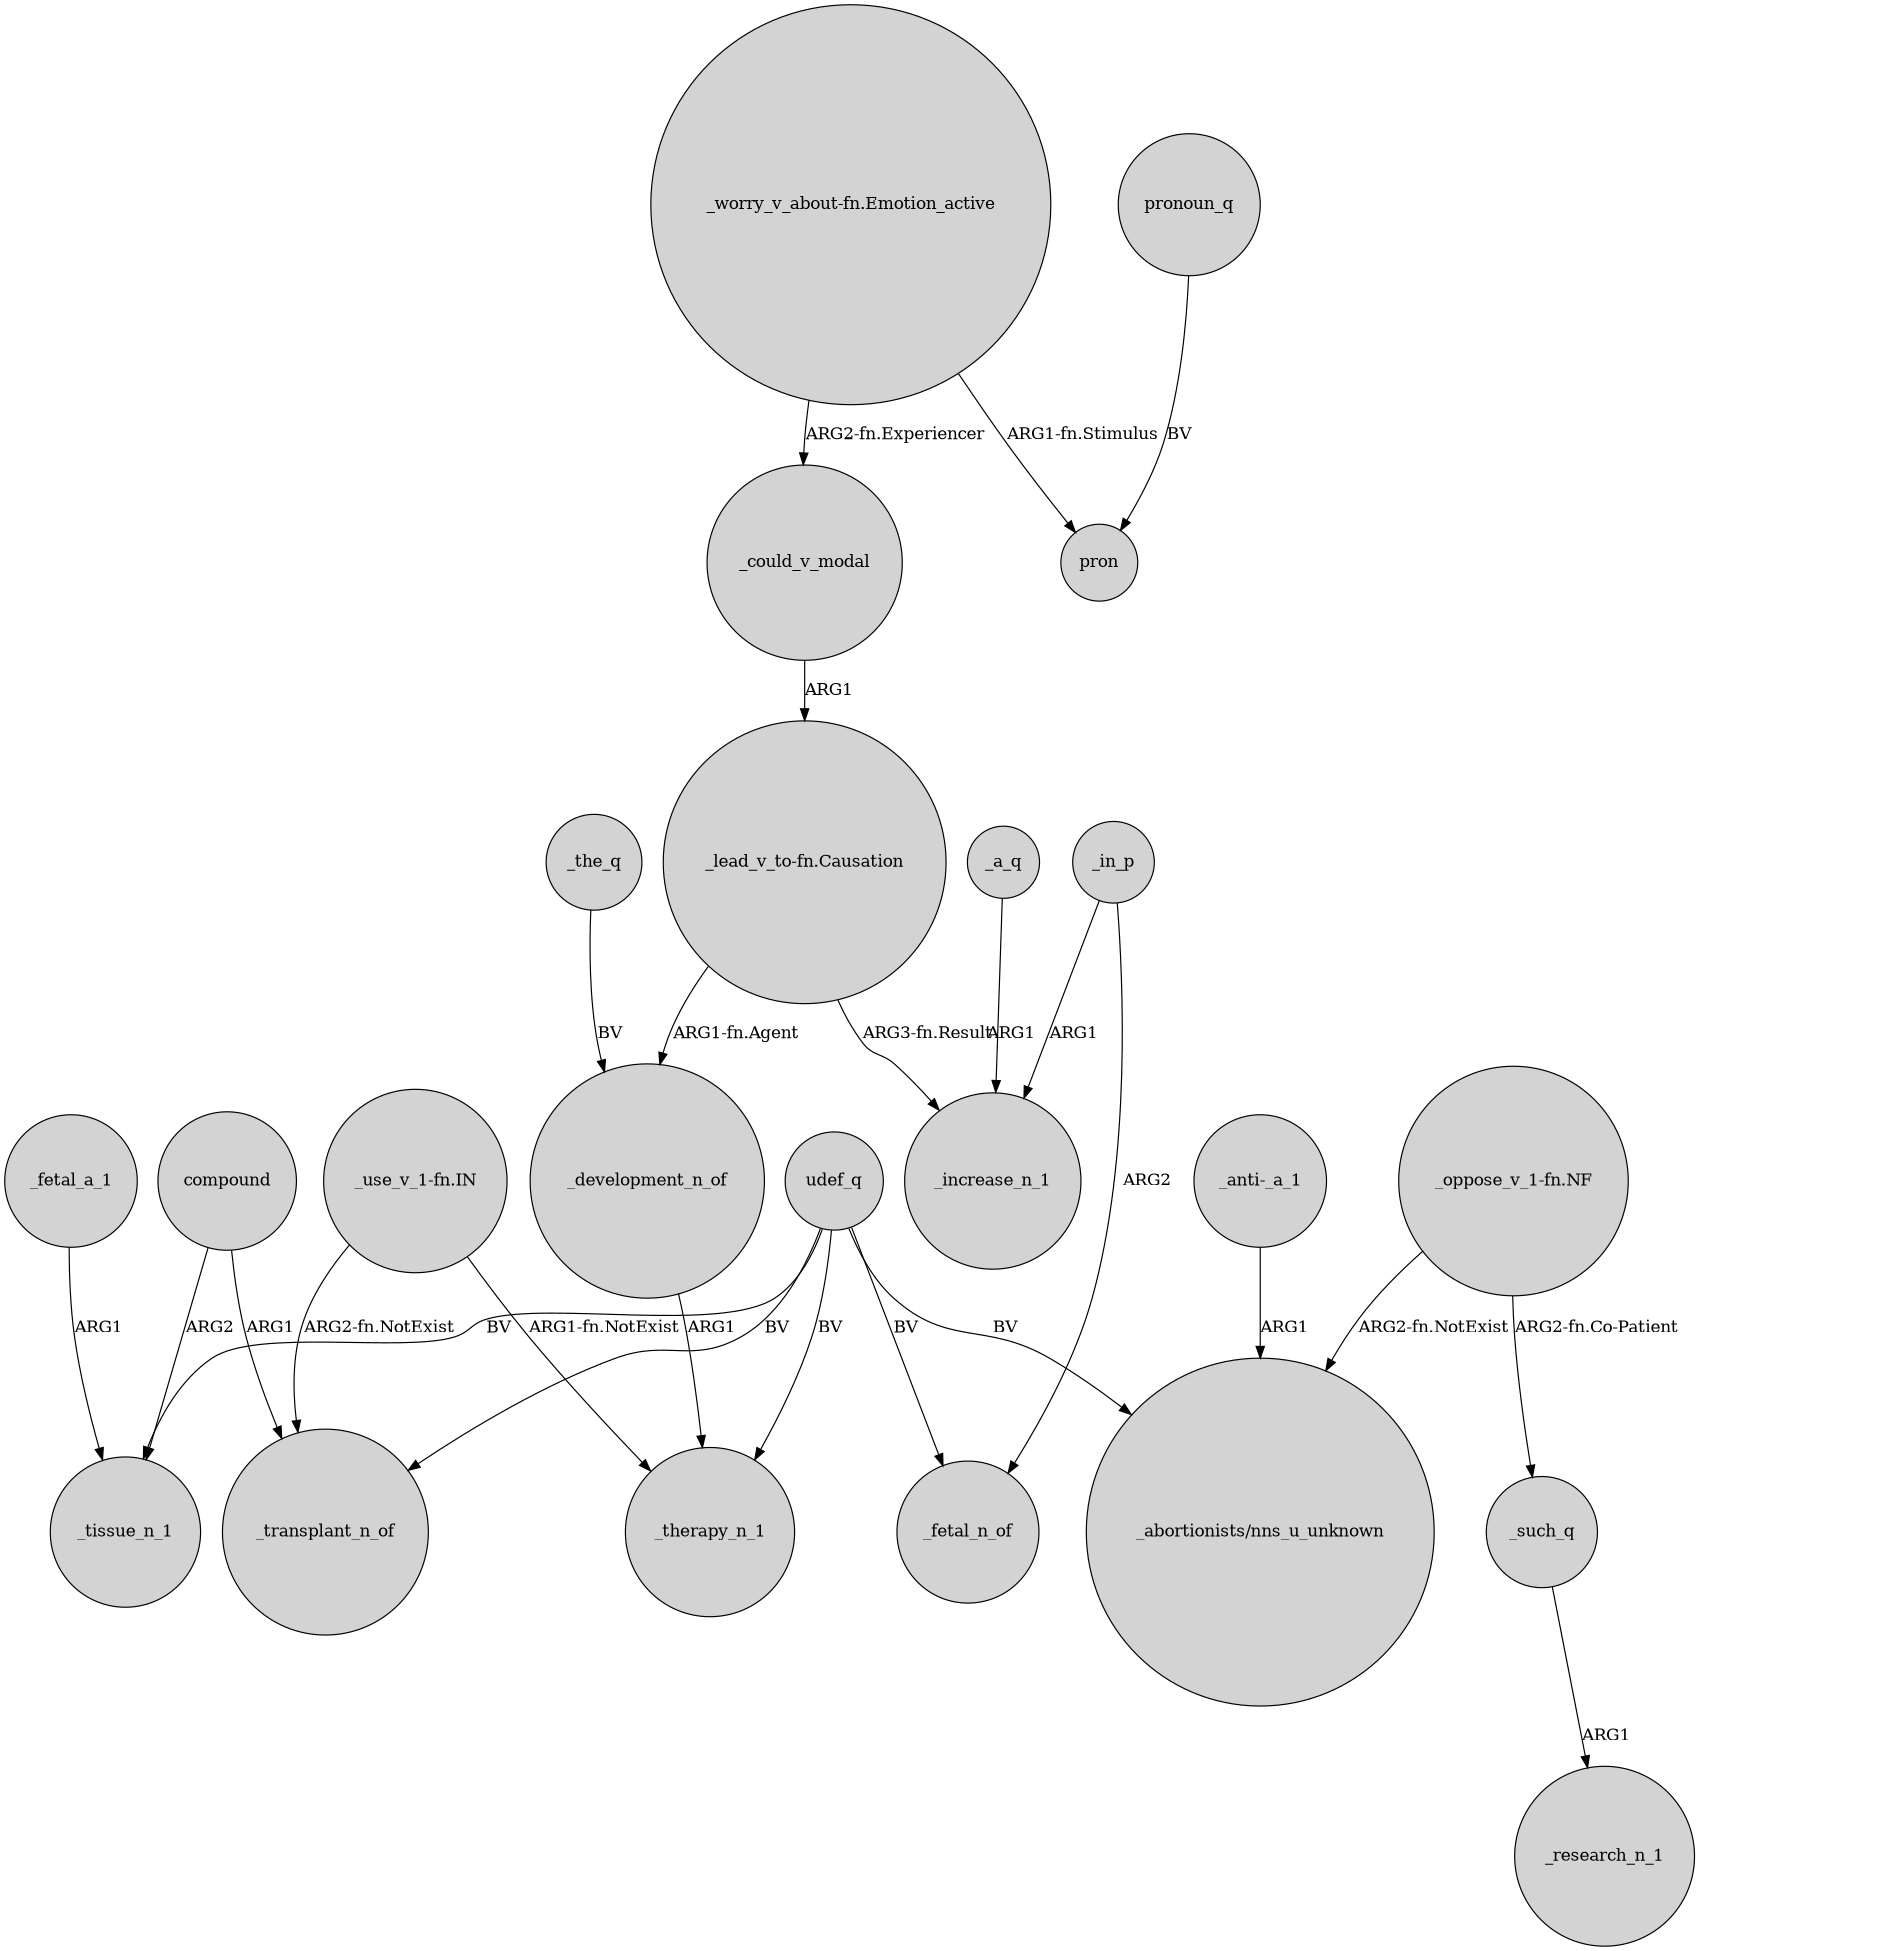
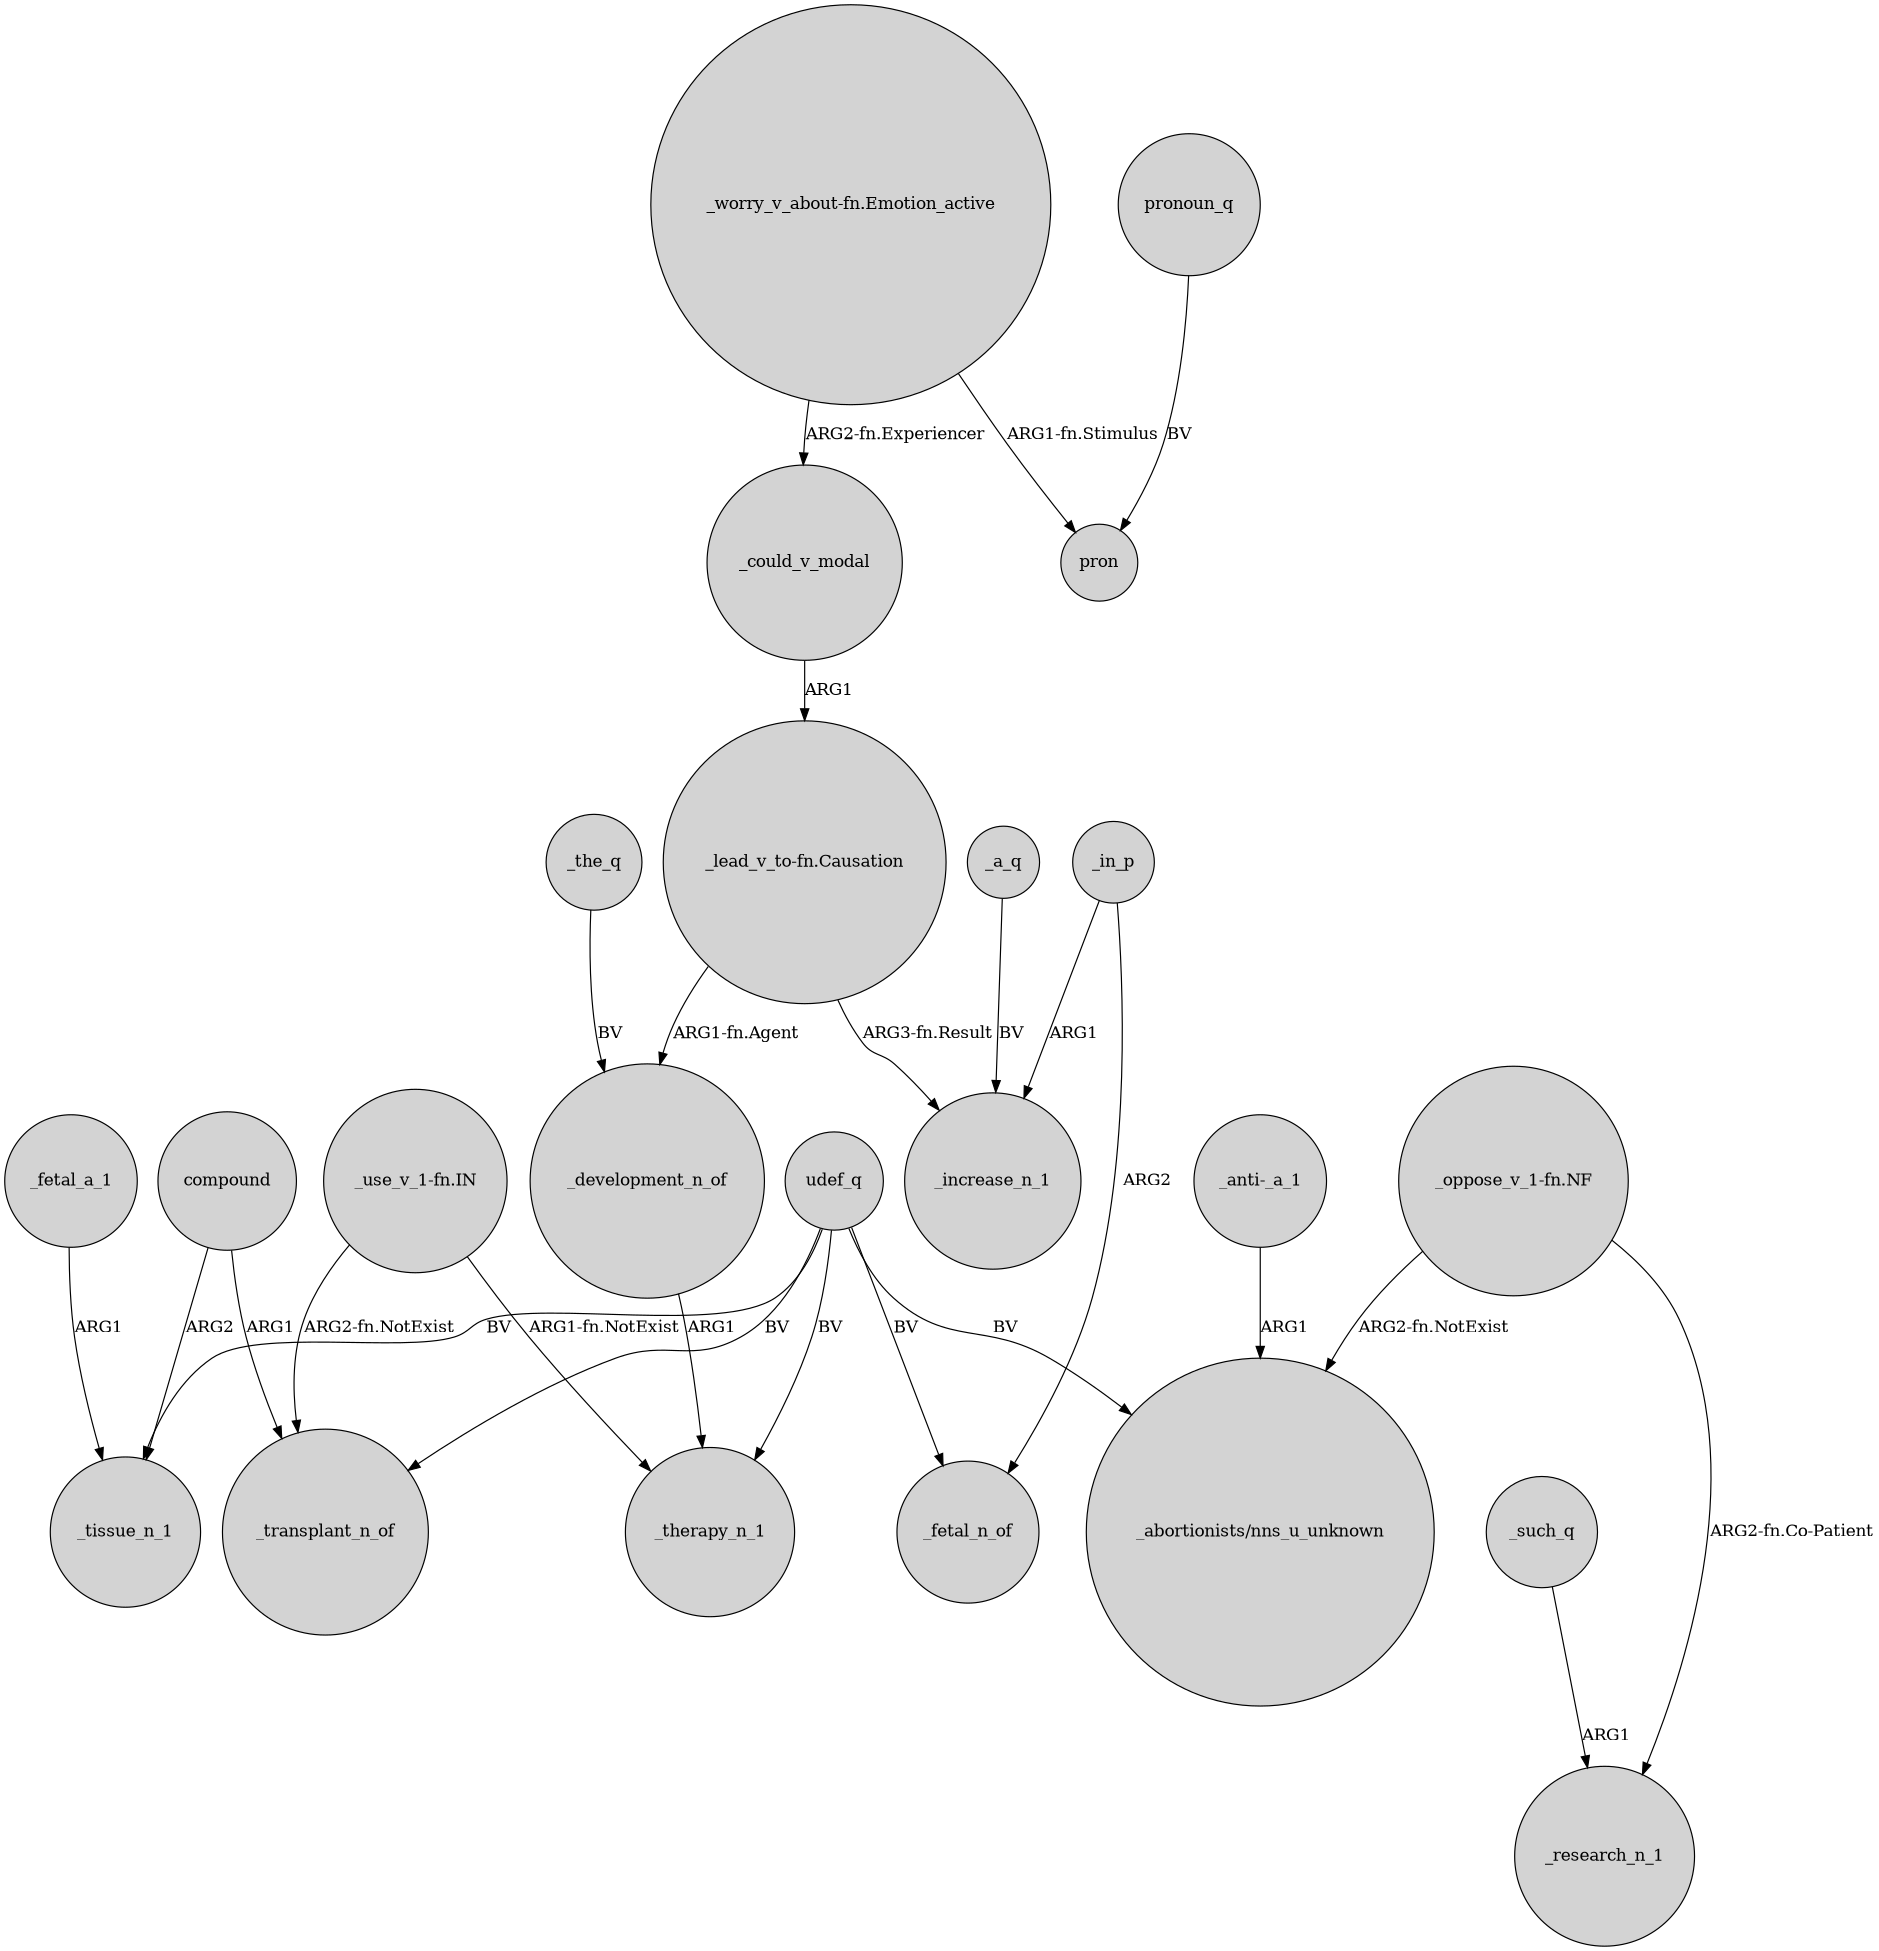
(1011, 1034) -> (1011, 1034)
(1519, 1381) -> (1711, 1491)
